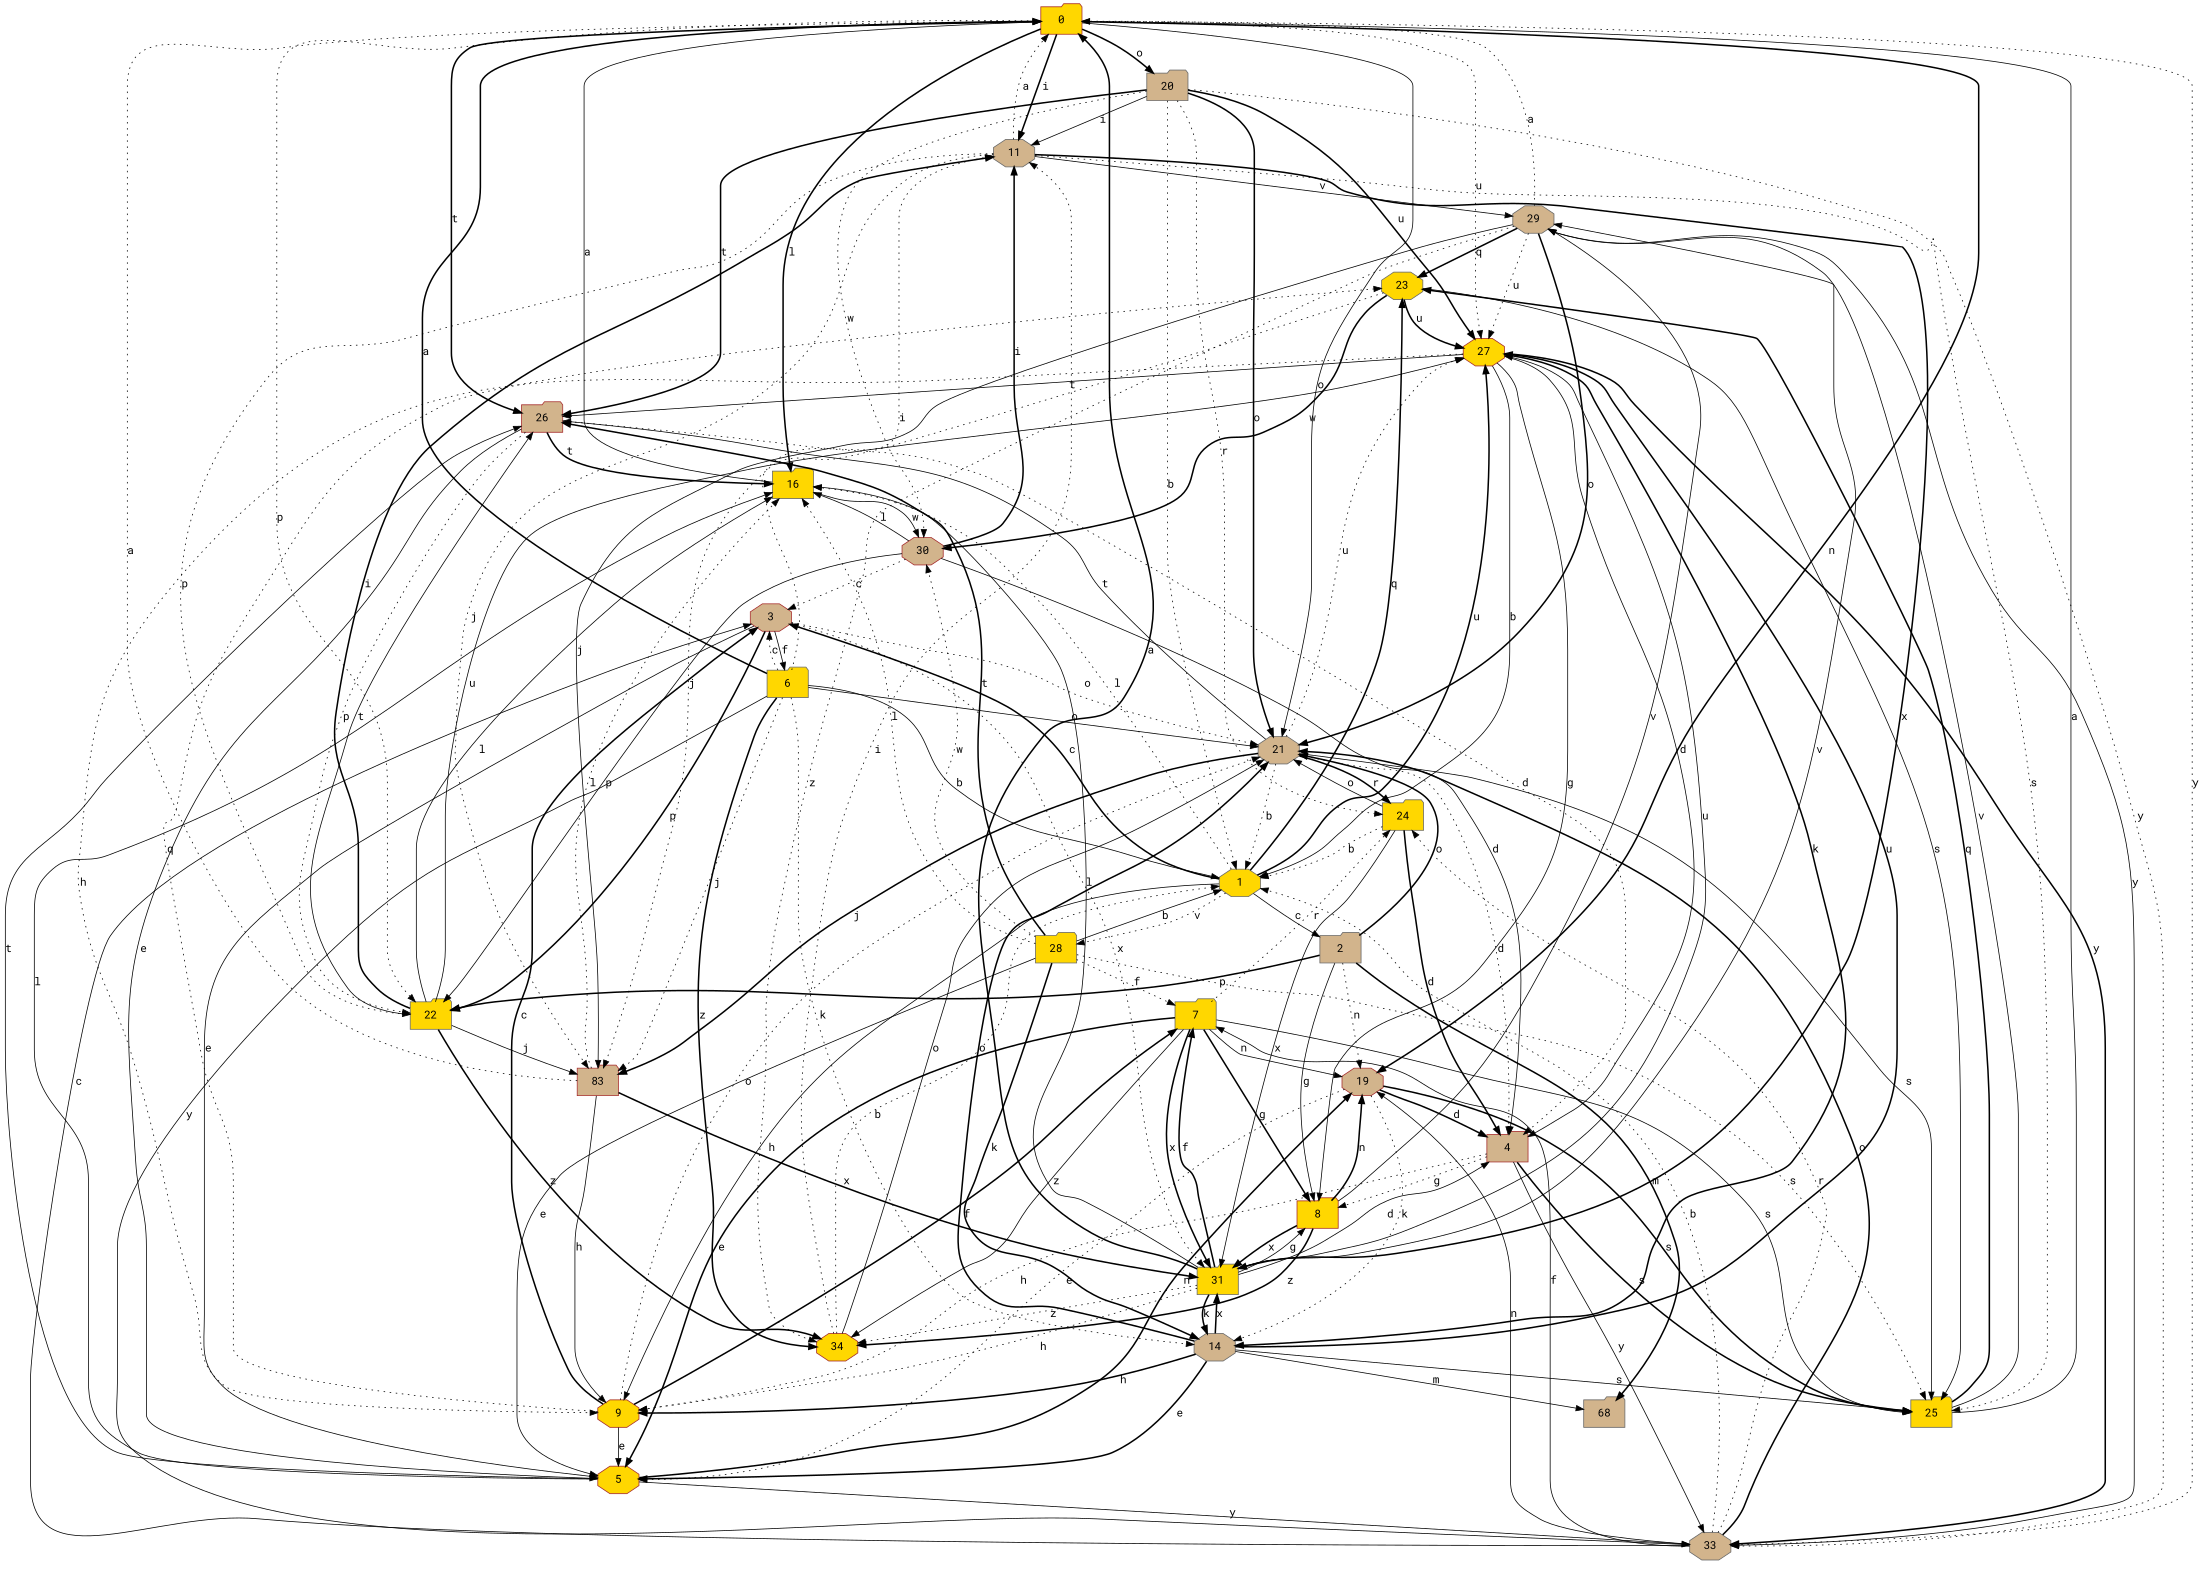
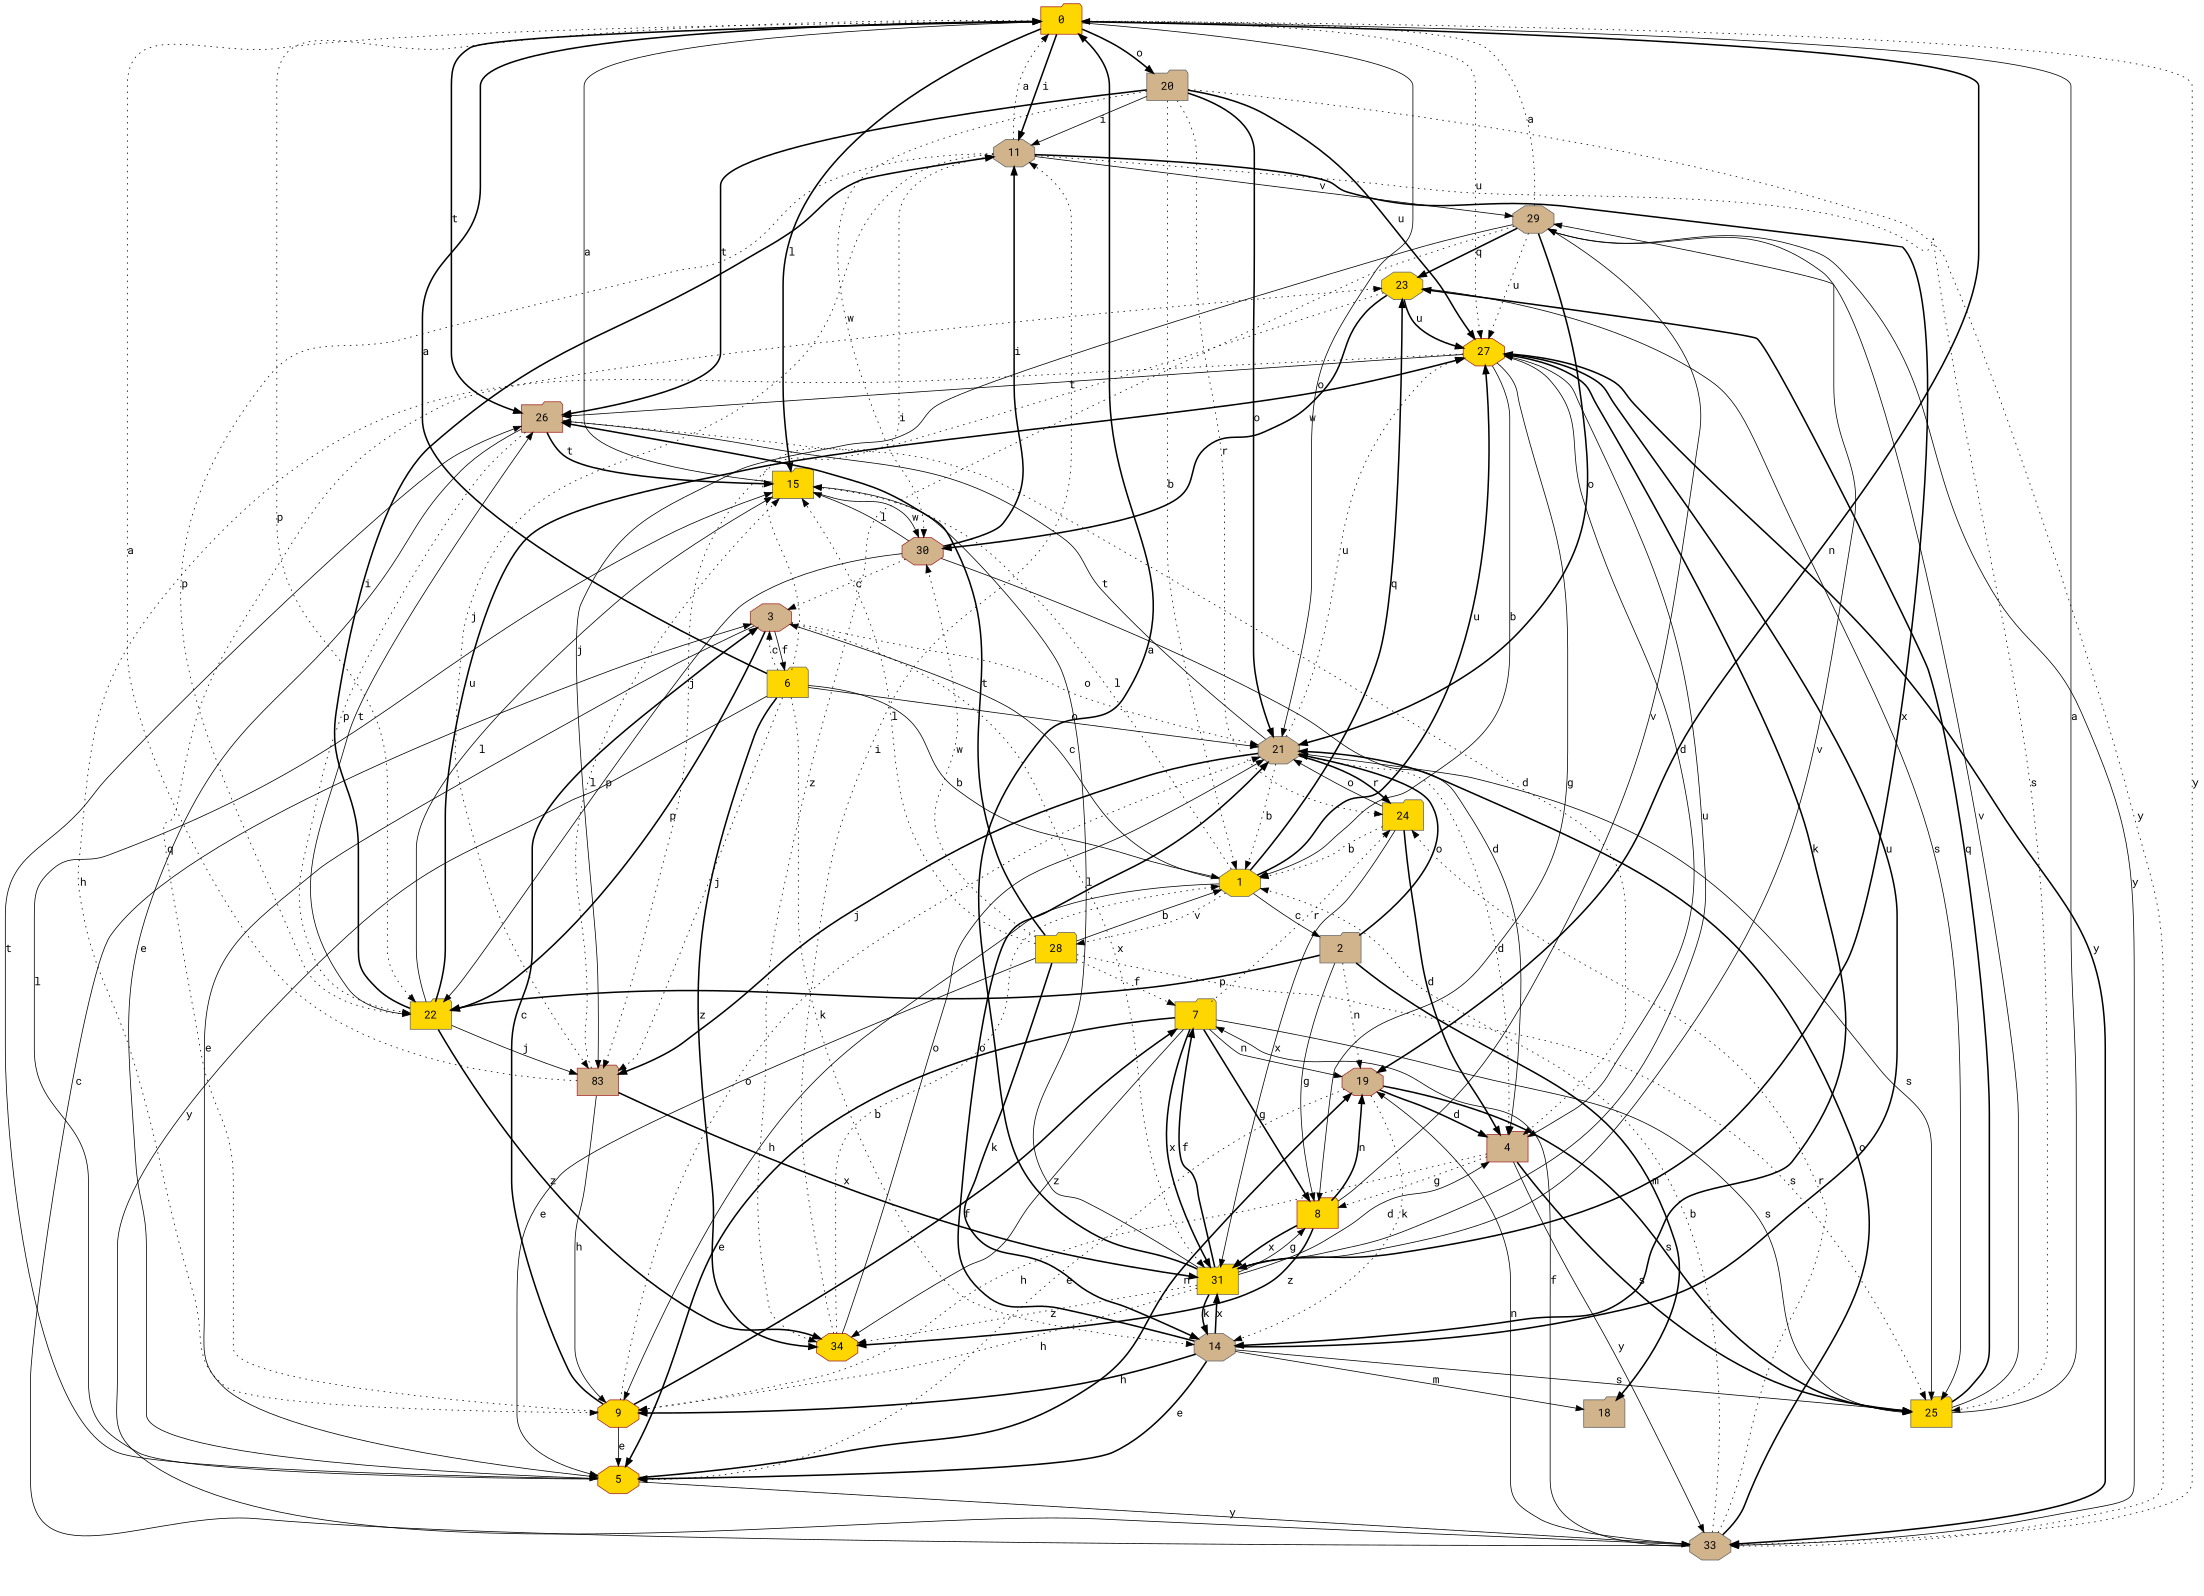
(793, 485) -> (793, 485)
(645, 492) -> (645, 492)
(1030, 723) -> (1030, 723)
(1604, 1414) -> (1604, 1414)
